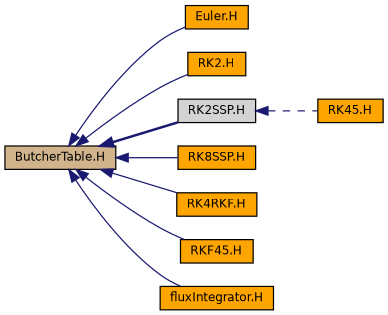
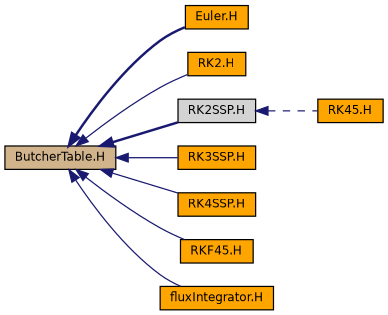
(124, 74) -> (124, 74)
(217, 158) -> (217, 158)
(217, 205) -> (217, 205)
